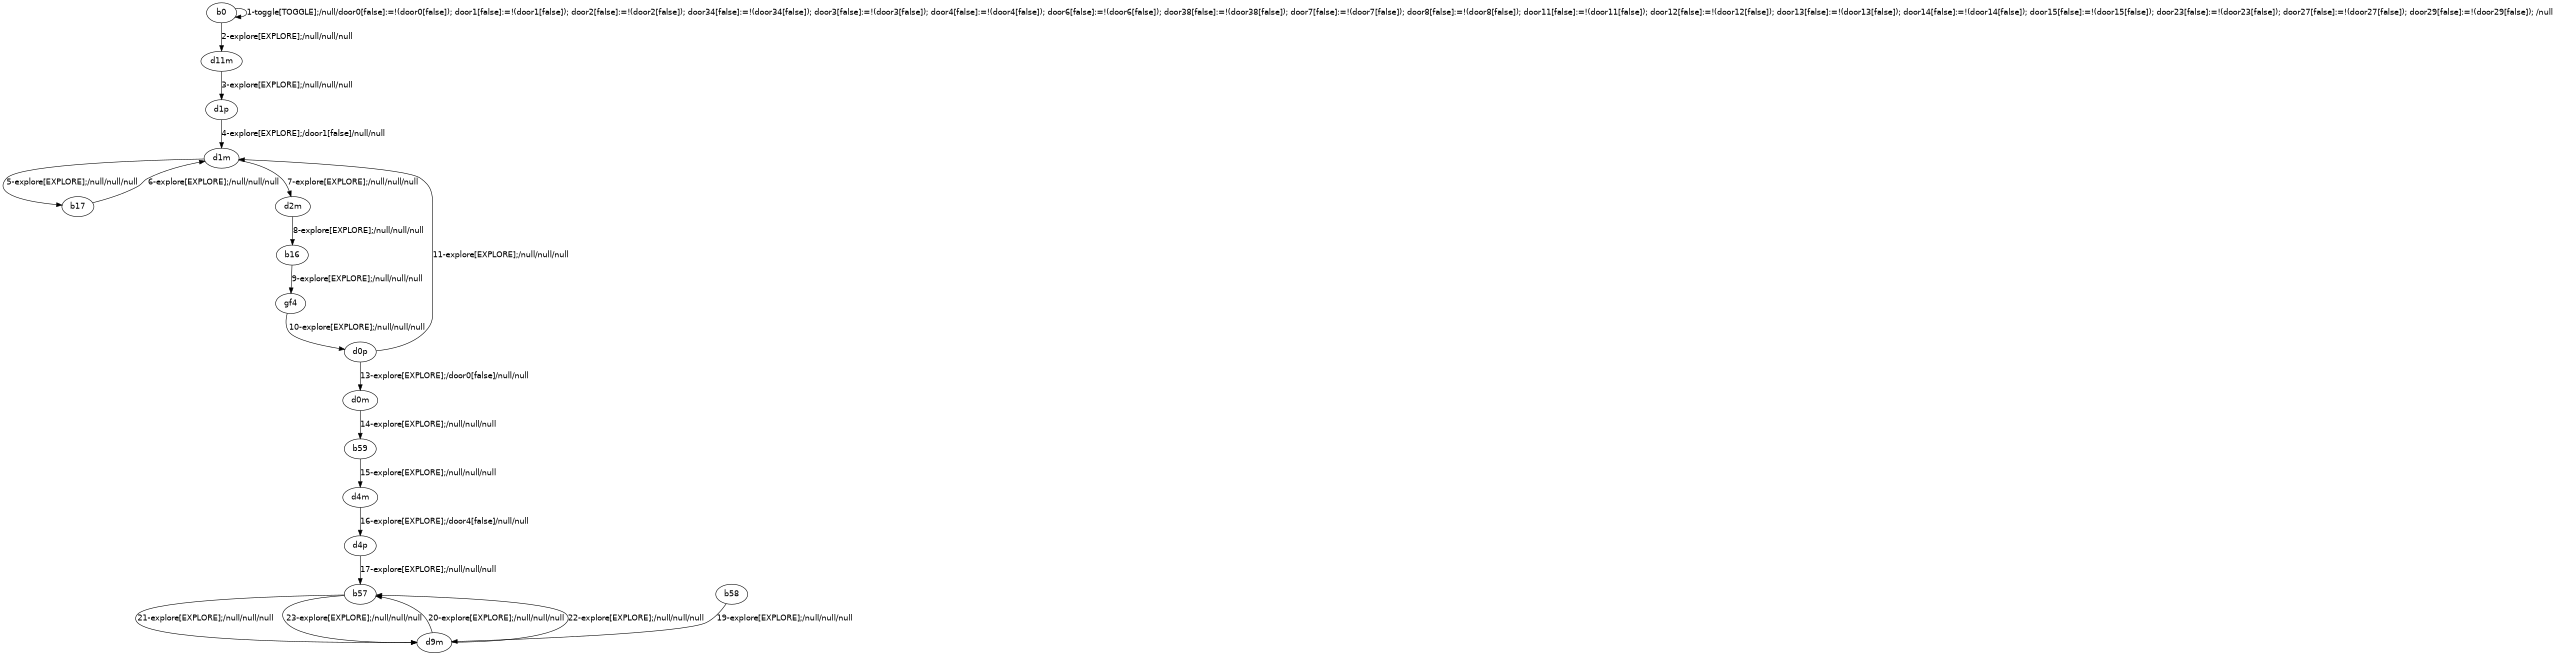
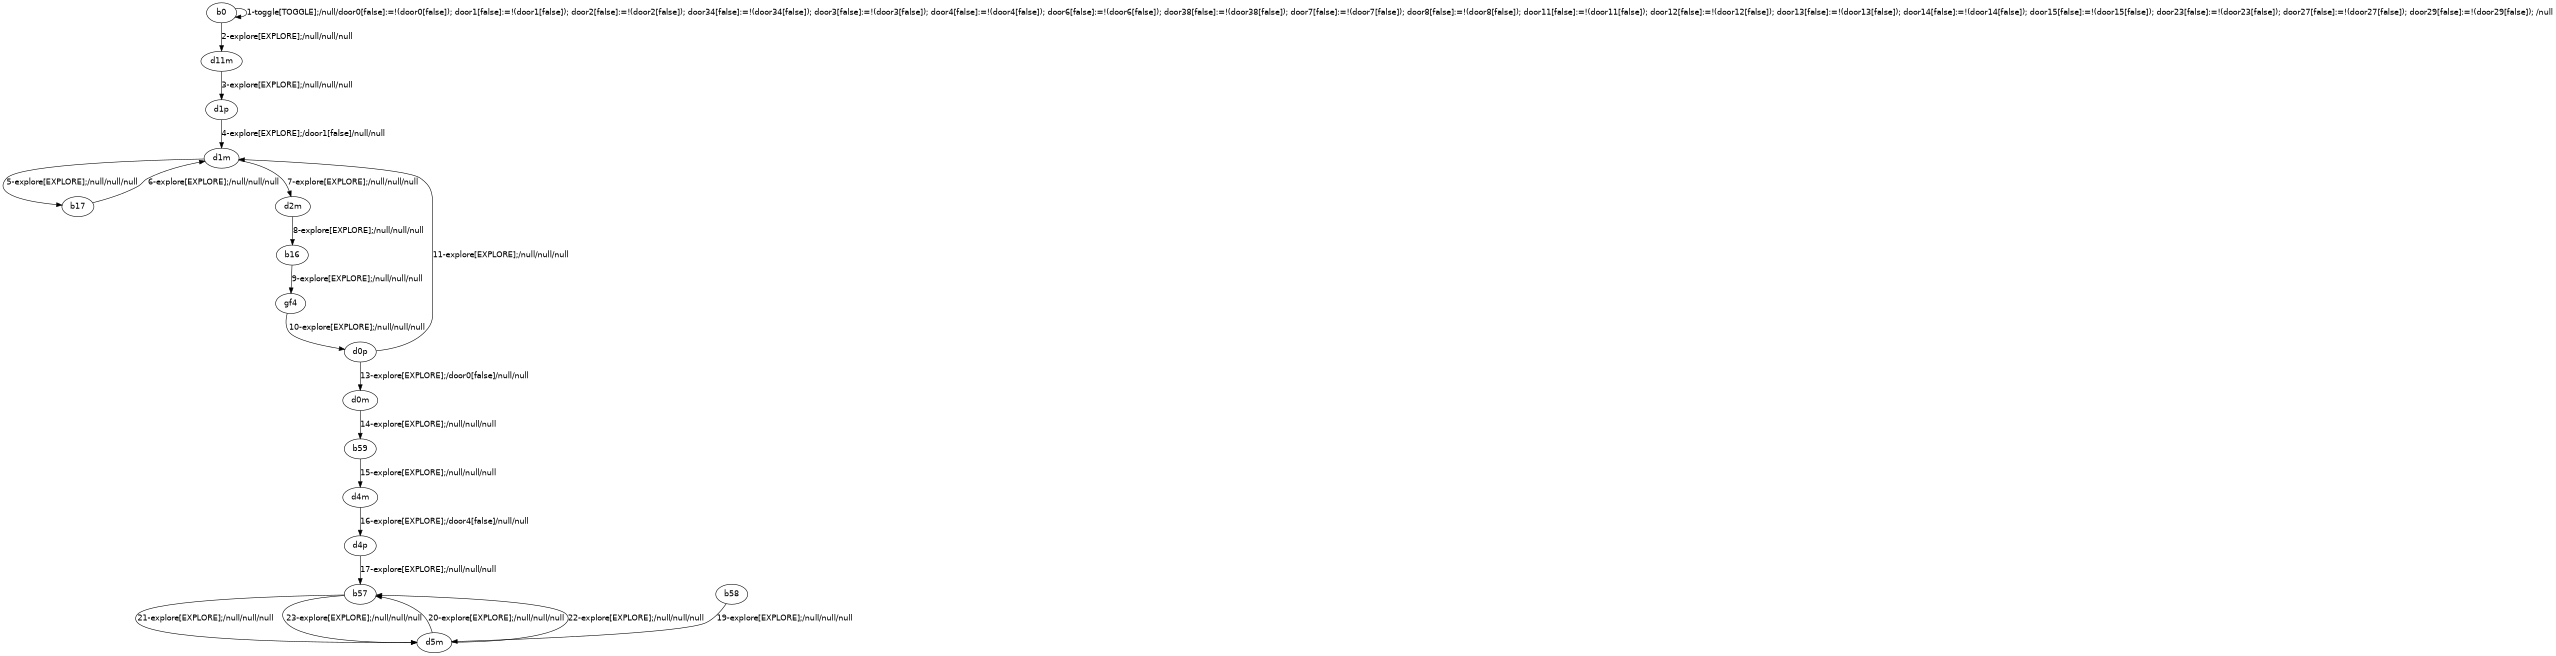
(434, 643) -> (434, 643)
